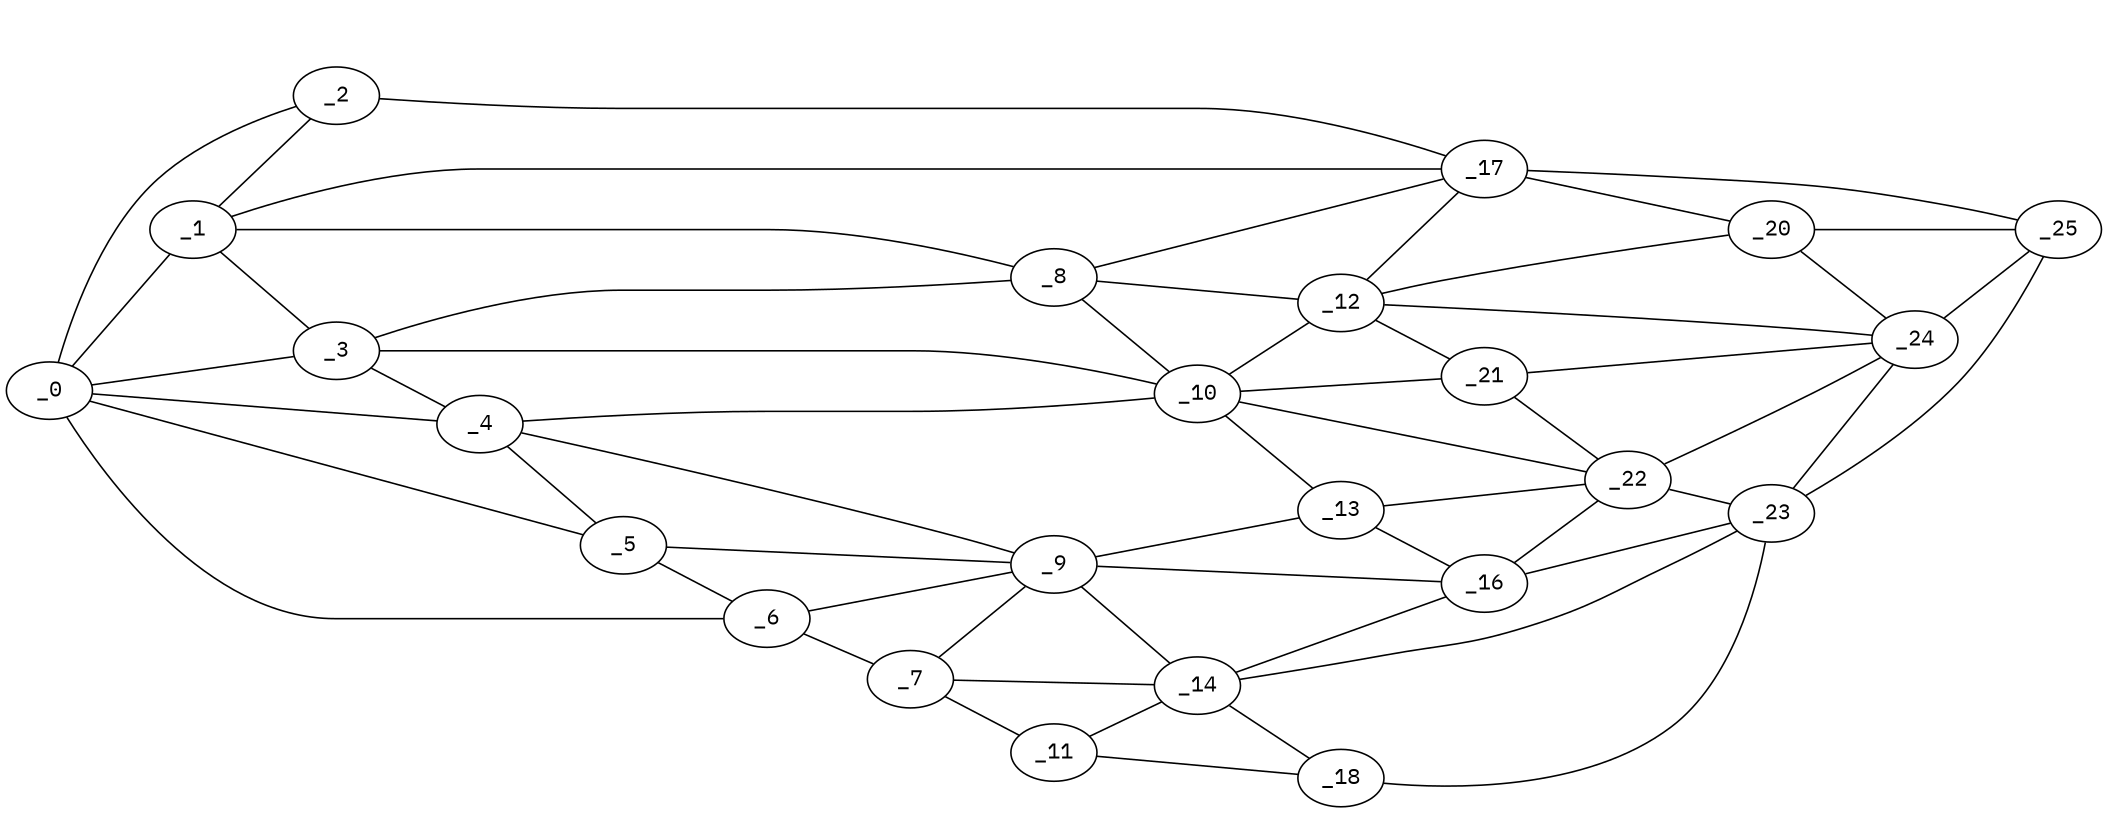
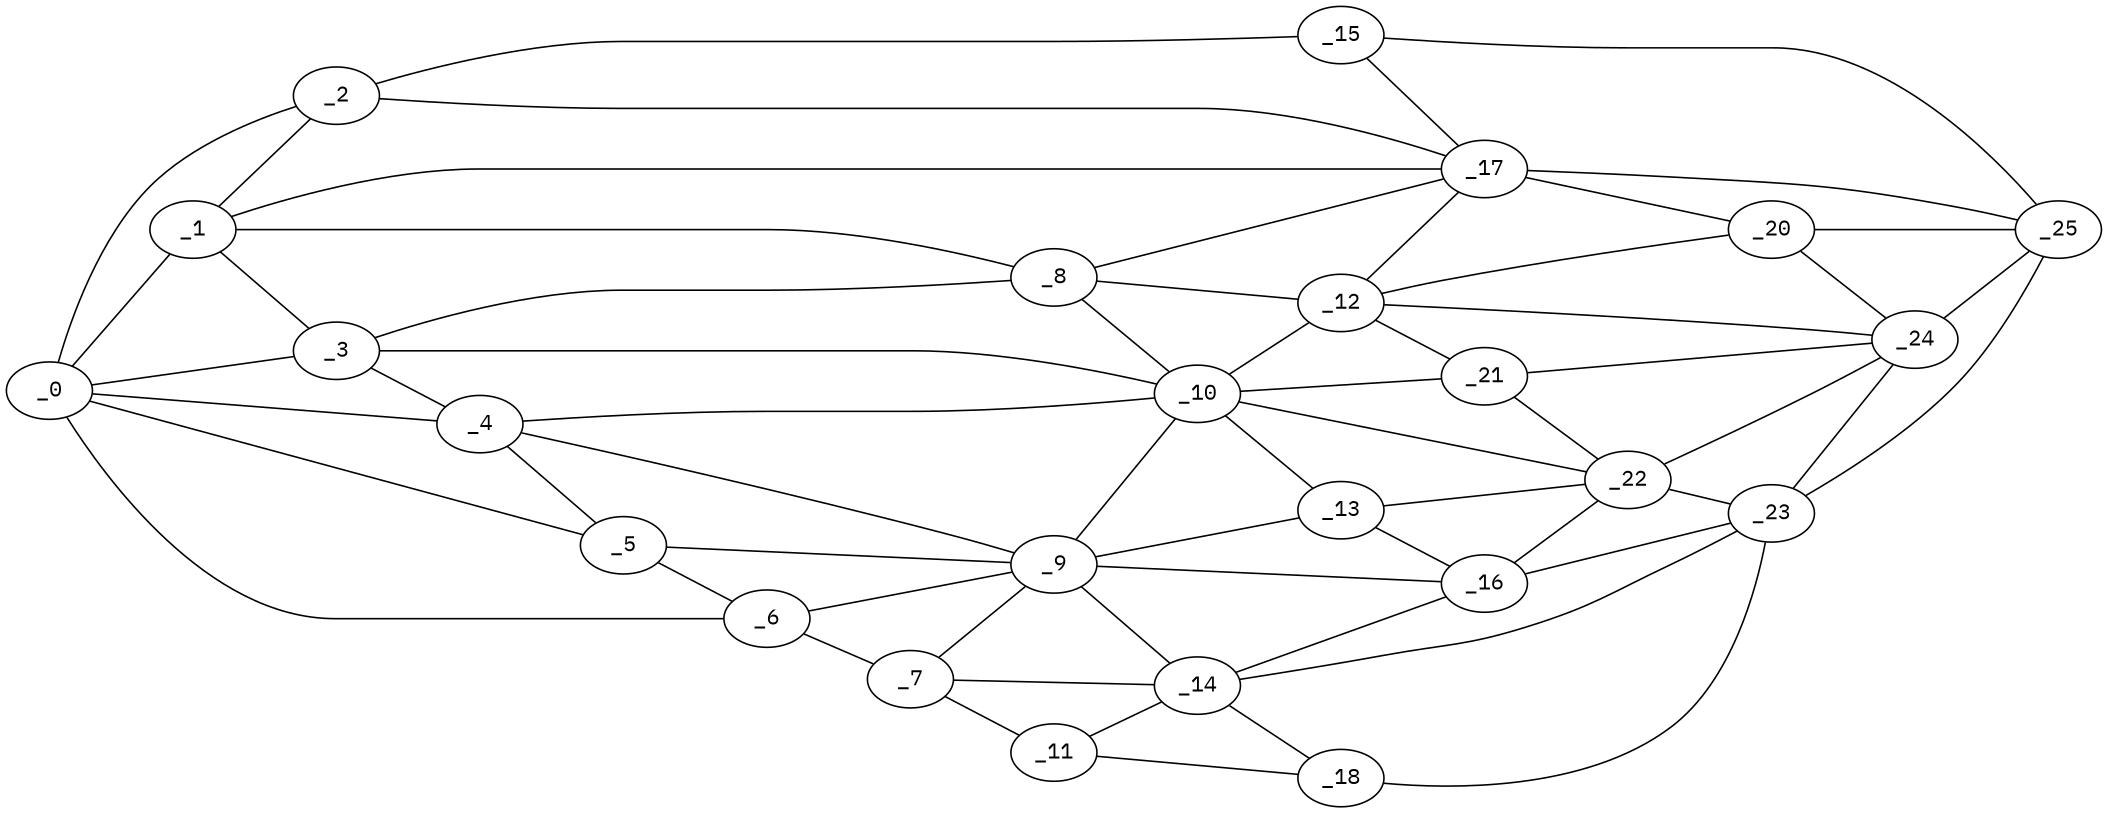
none -> (1341, 35)
none -> (1126, 479)
